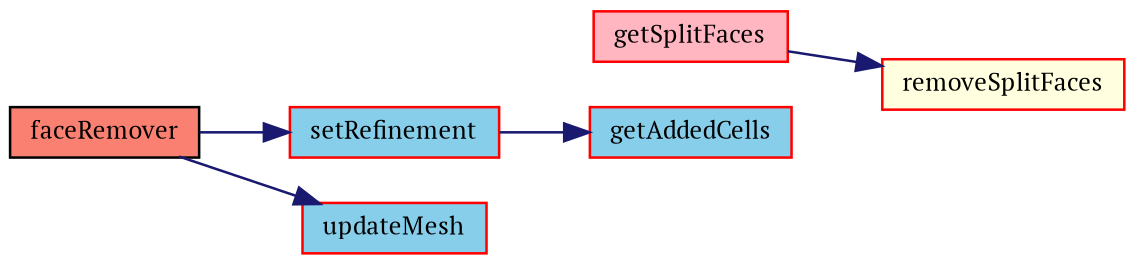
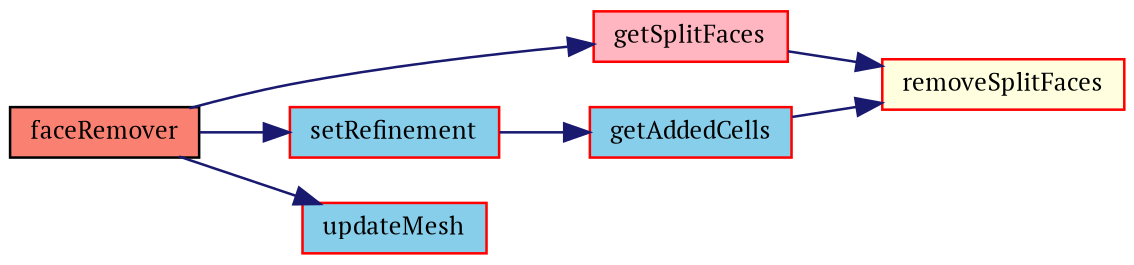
none -> (377, 70)
none -> (824, 112)
